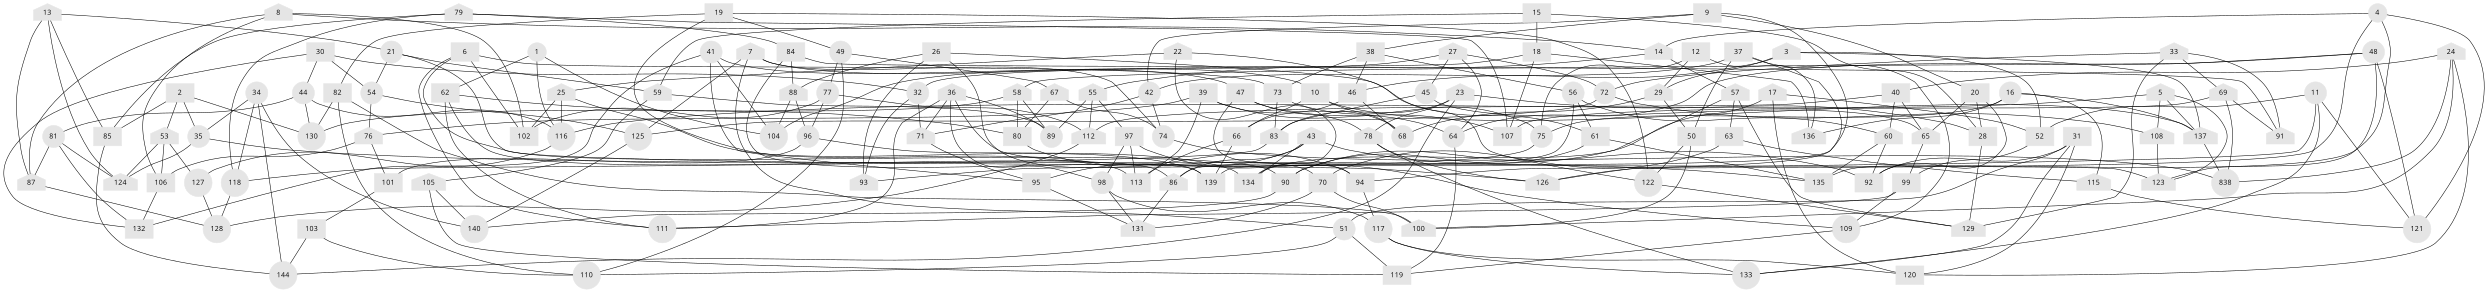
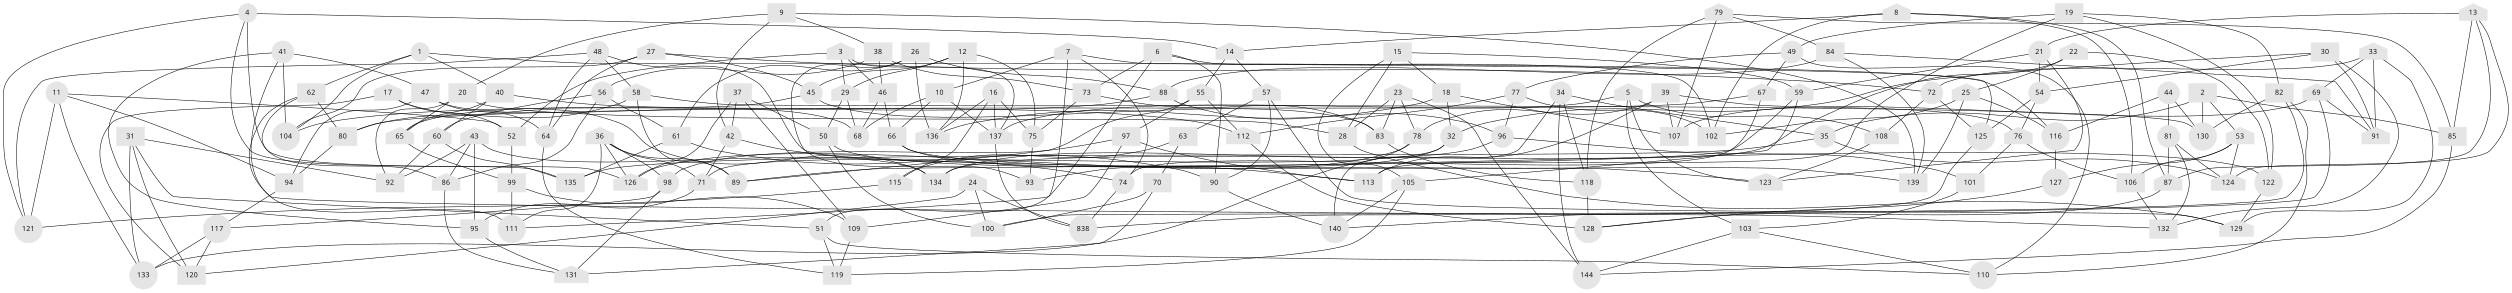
none -> (884, 70)
(312, 72) -> (2359, 92)
(2174, 72) -> (460, 71)
(1321, 105) -> (1658, 178)
none -> (1319, 138)
(1102, 168) -> (919, 95)
